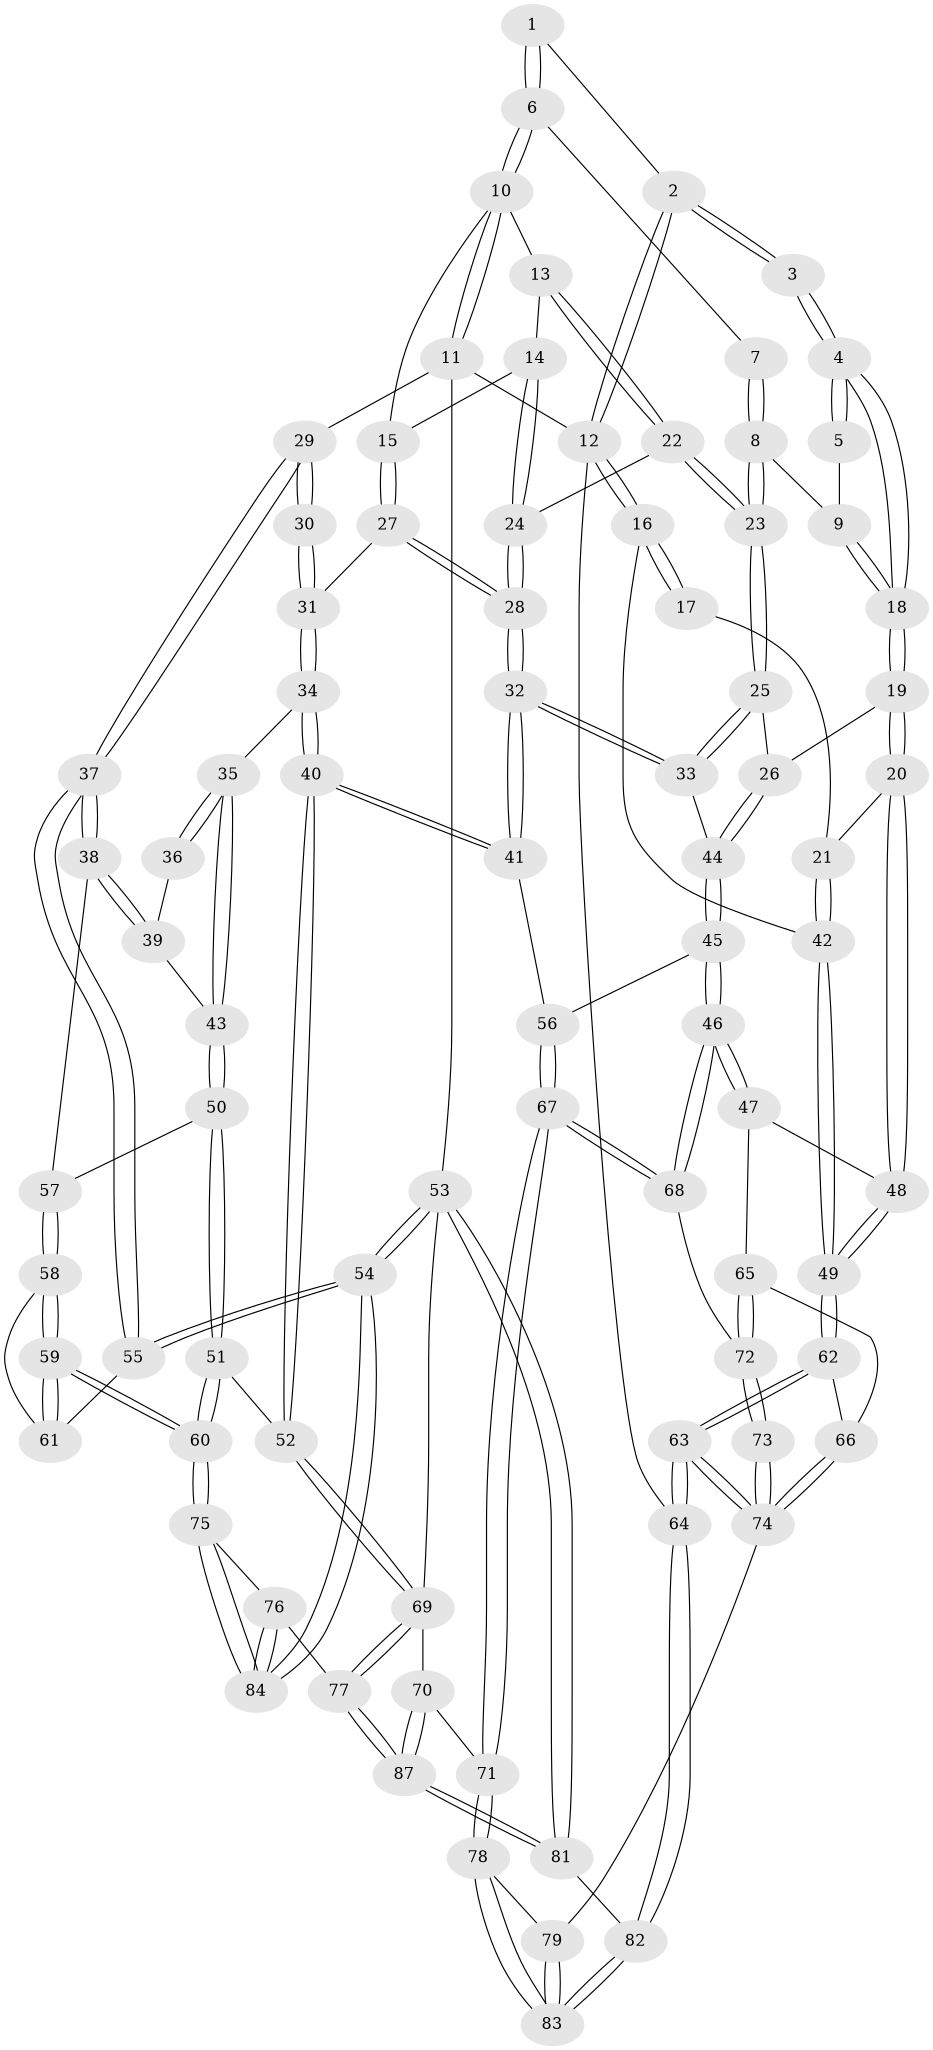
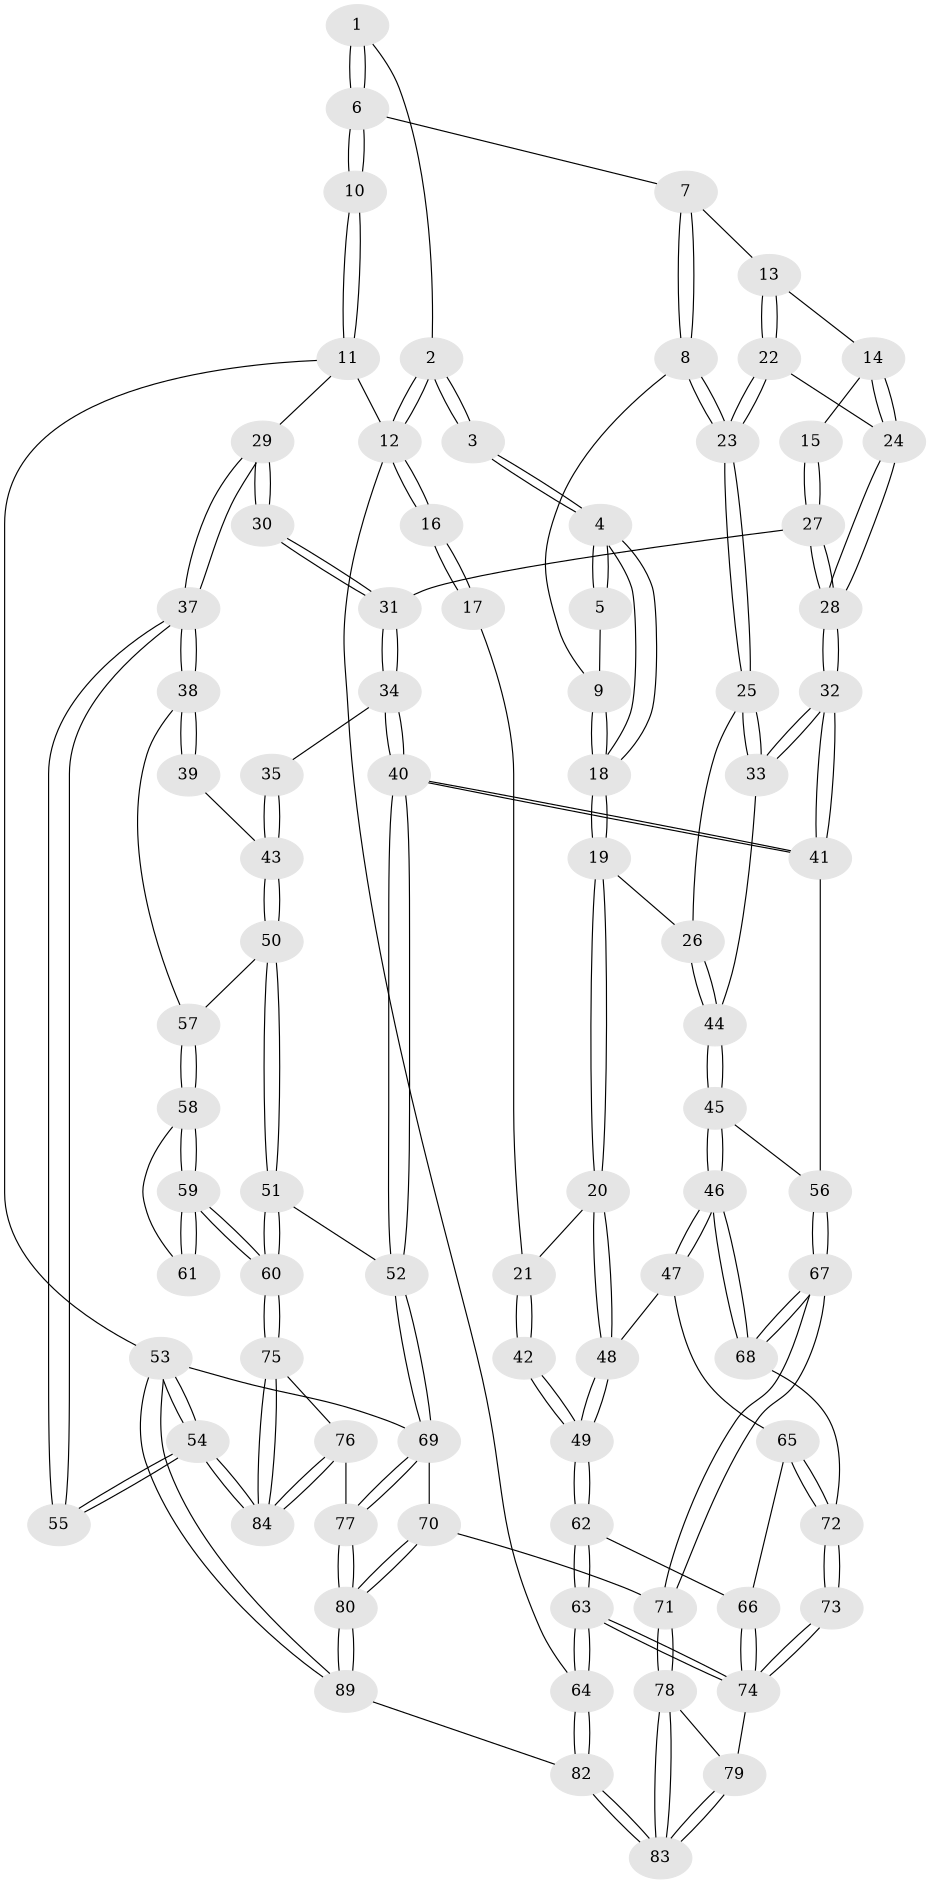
(521, 233) -> (728, 234)
(424, 309) -> none
(623, 787) -> none
(173, 858) -> none
(92, 1400) -> none
(404, 1775) -> (346, 1608)
(562, 1858) -> (346, 1691)
